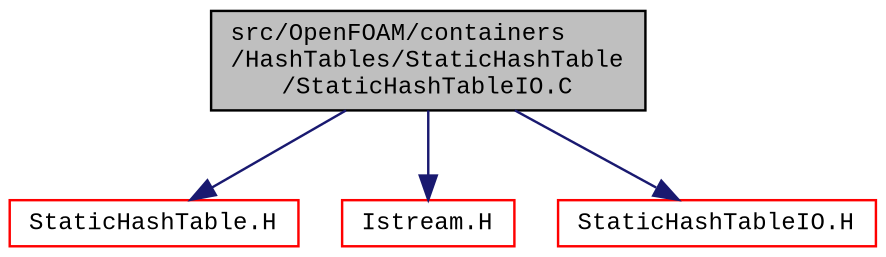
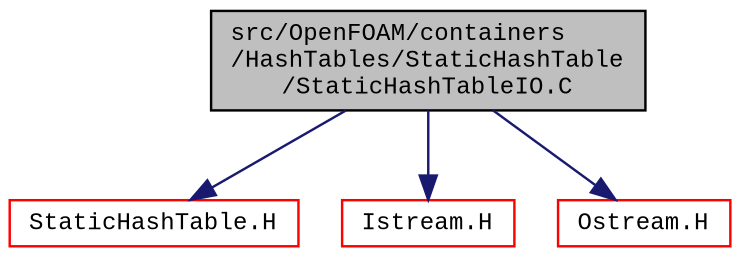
(717, 223) -> (644, 223)
